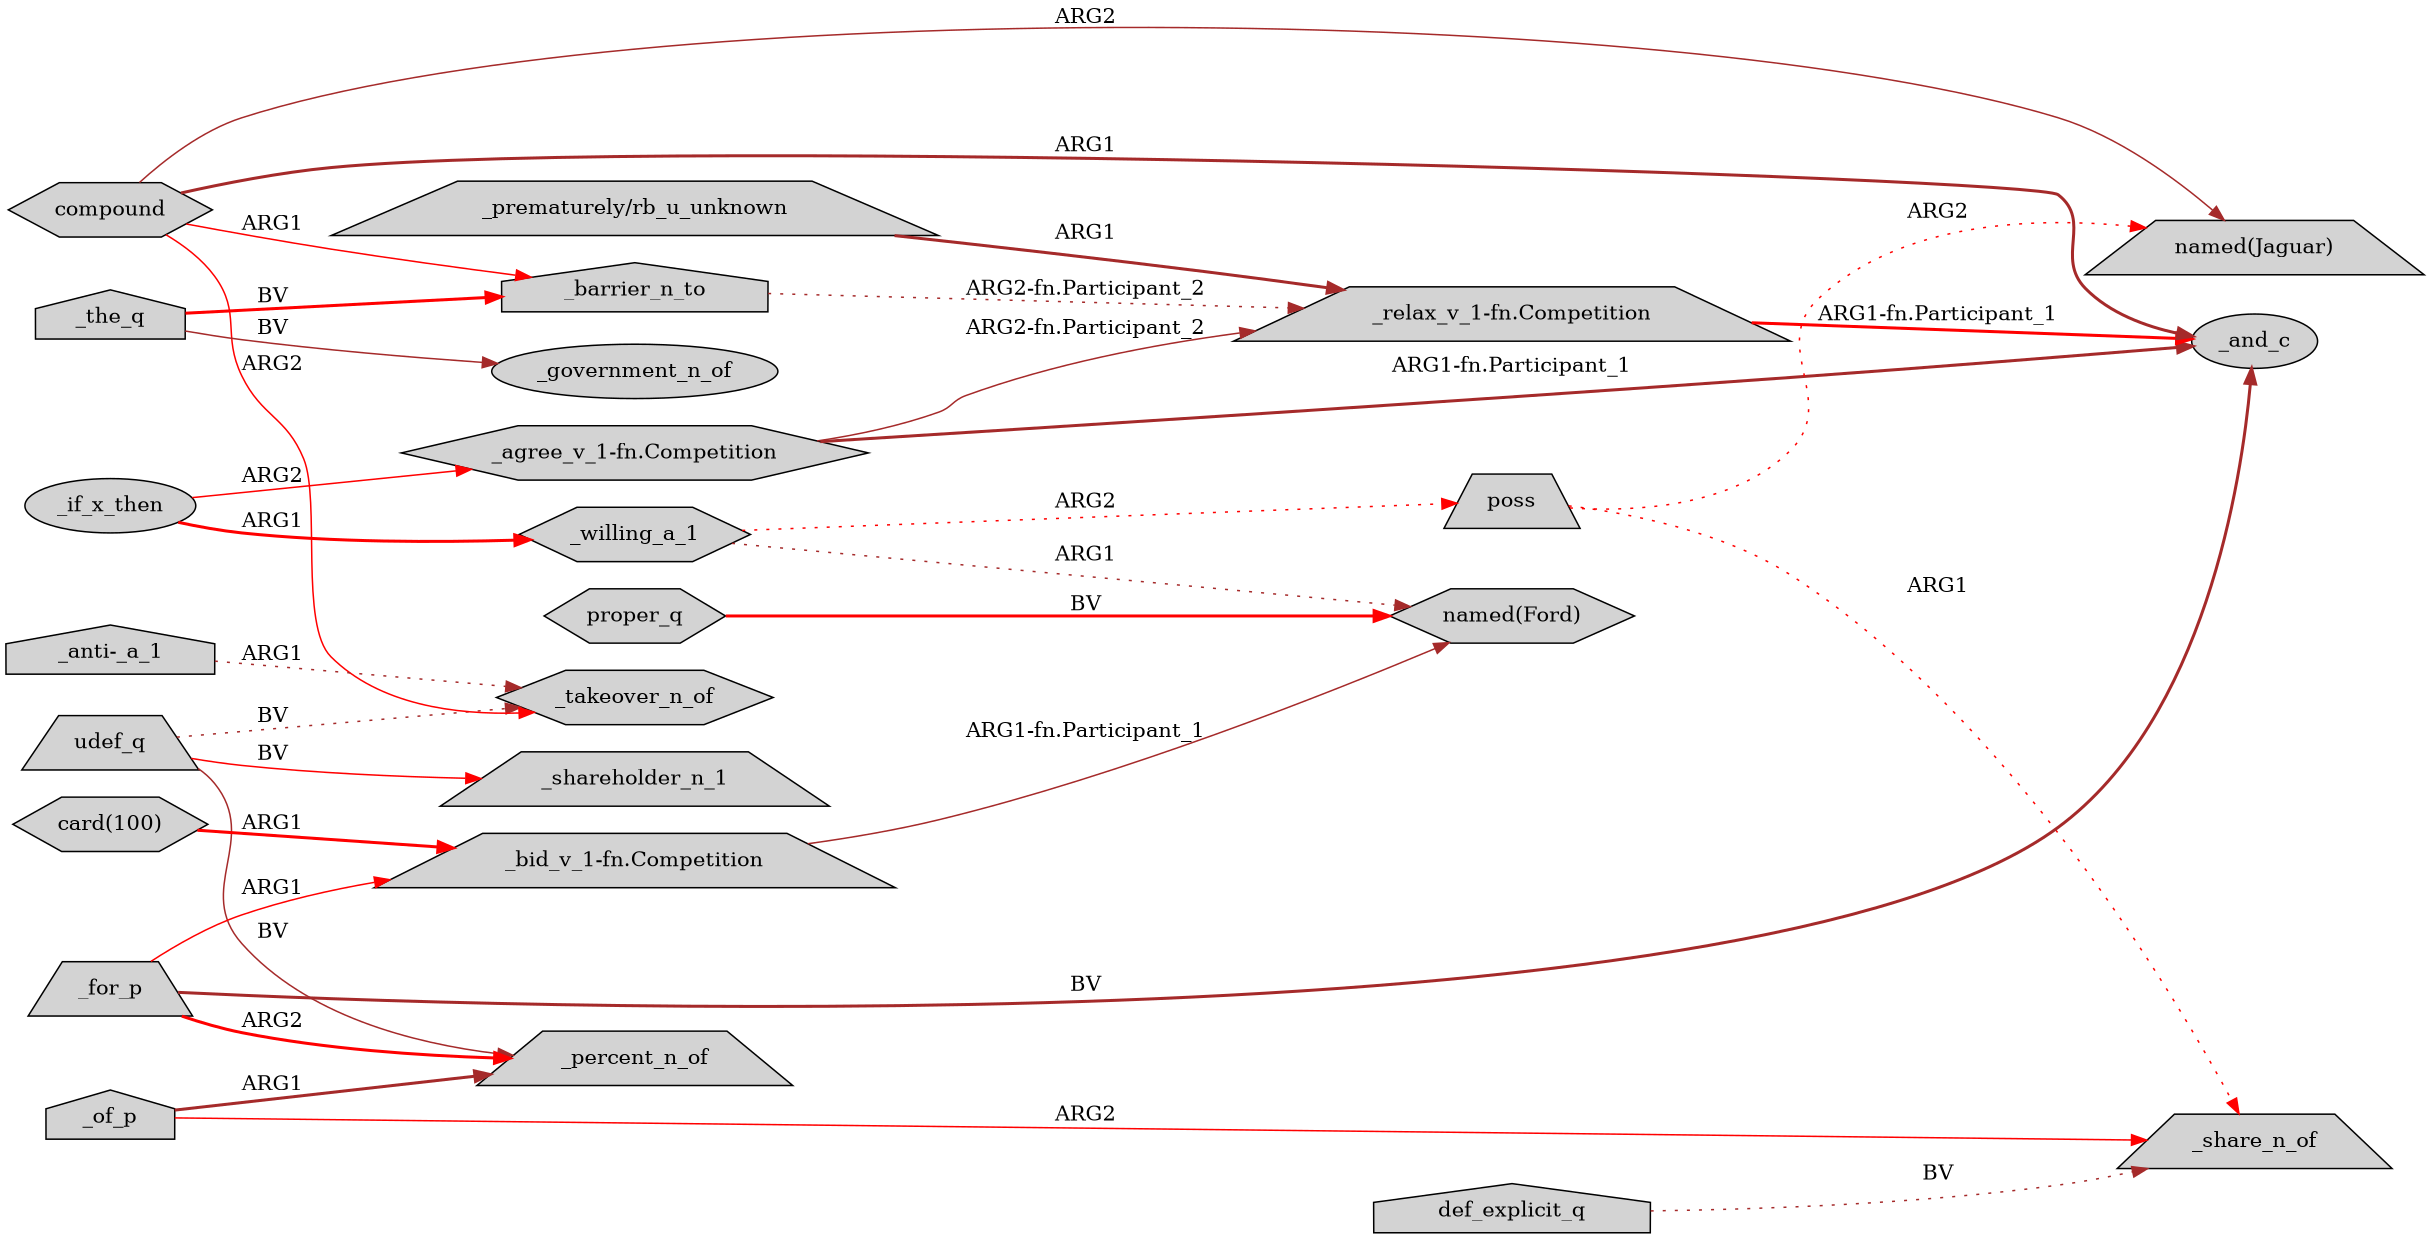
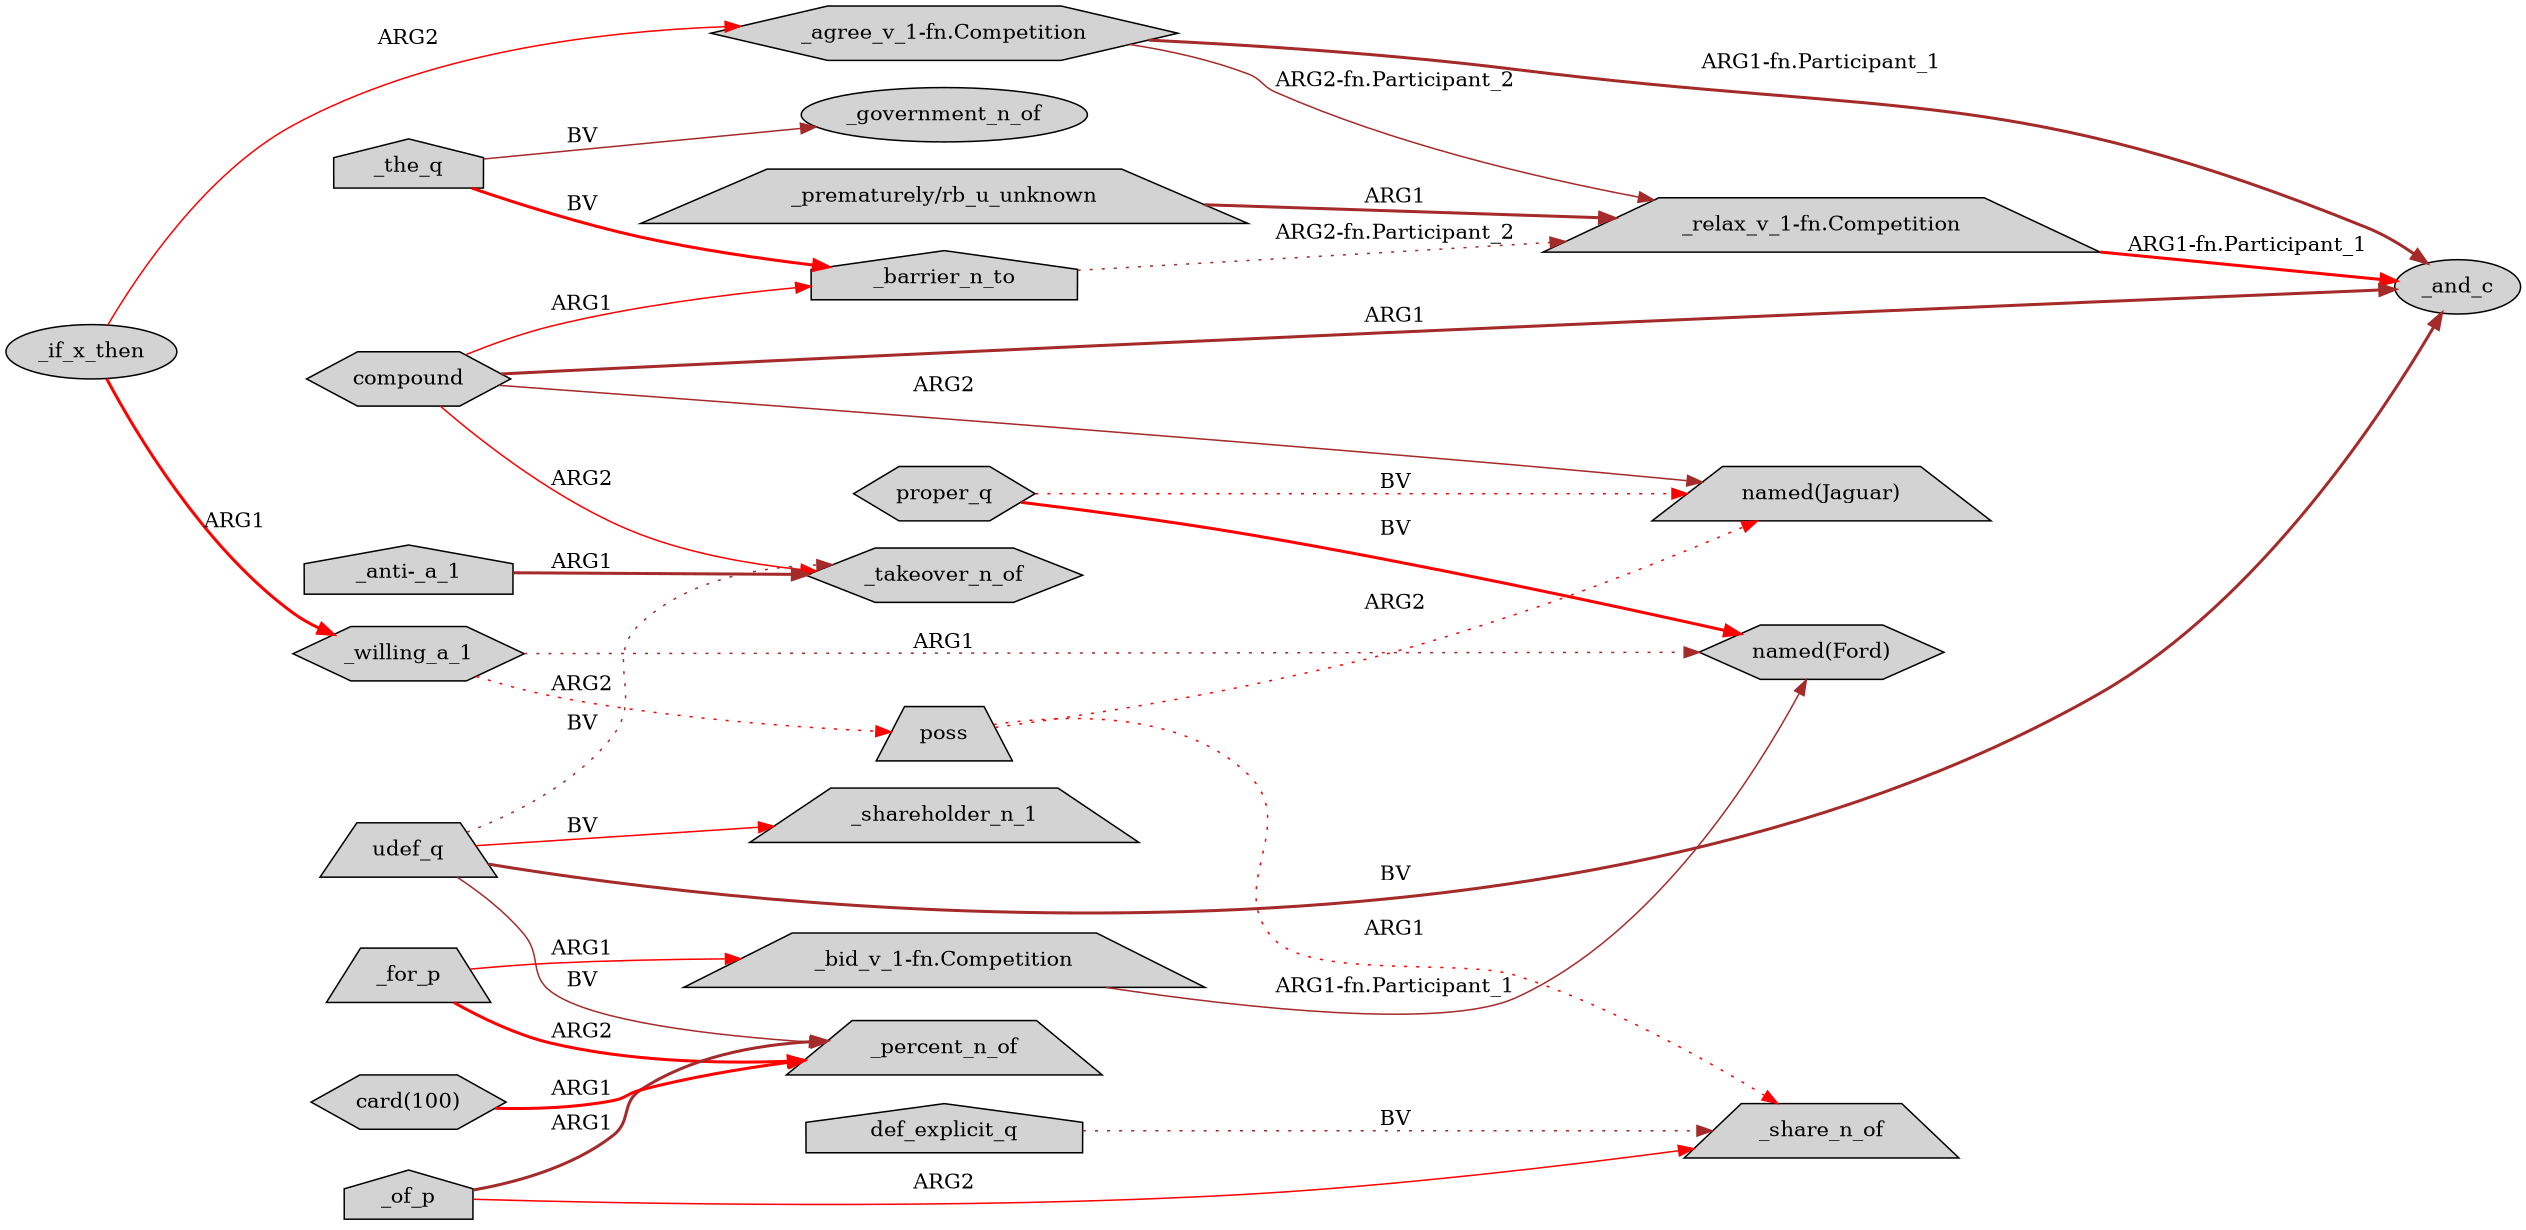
none -> (1353, 494)
(375, 675) -> (653, 574)
(318, 839) -> (621, 1098)
(1378, 985) -> (1558, 873)
